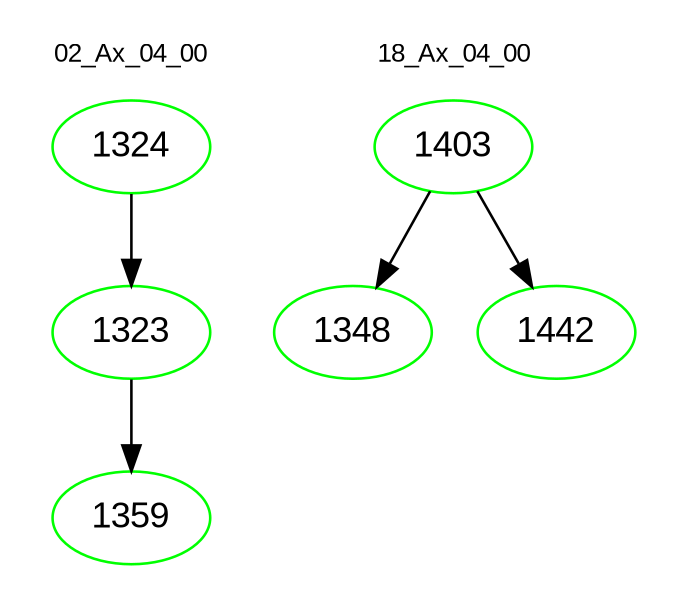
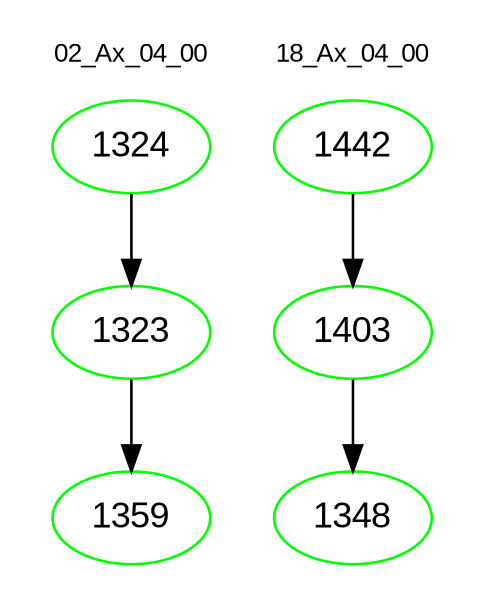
(498, 228) -> (353, 227)
